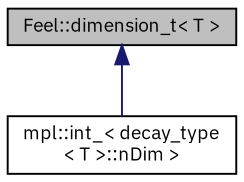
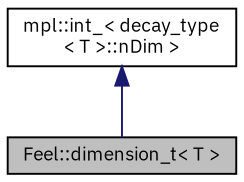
(122, 91) -> (122, 111)
